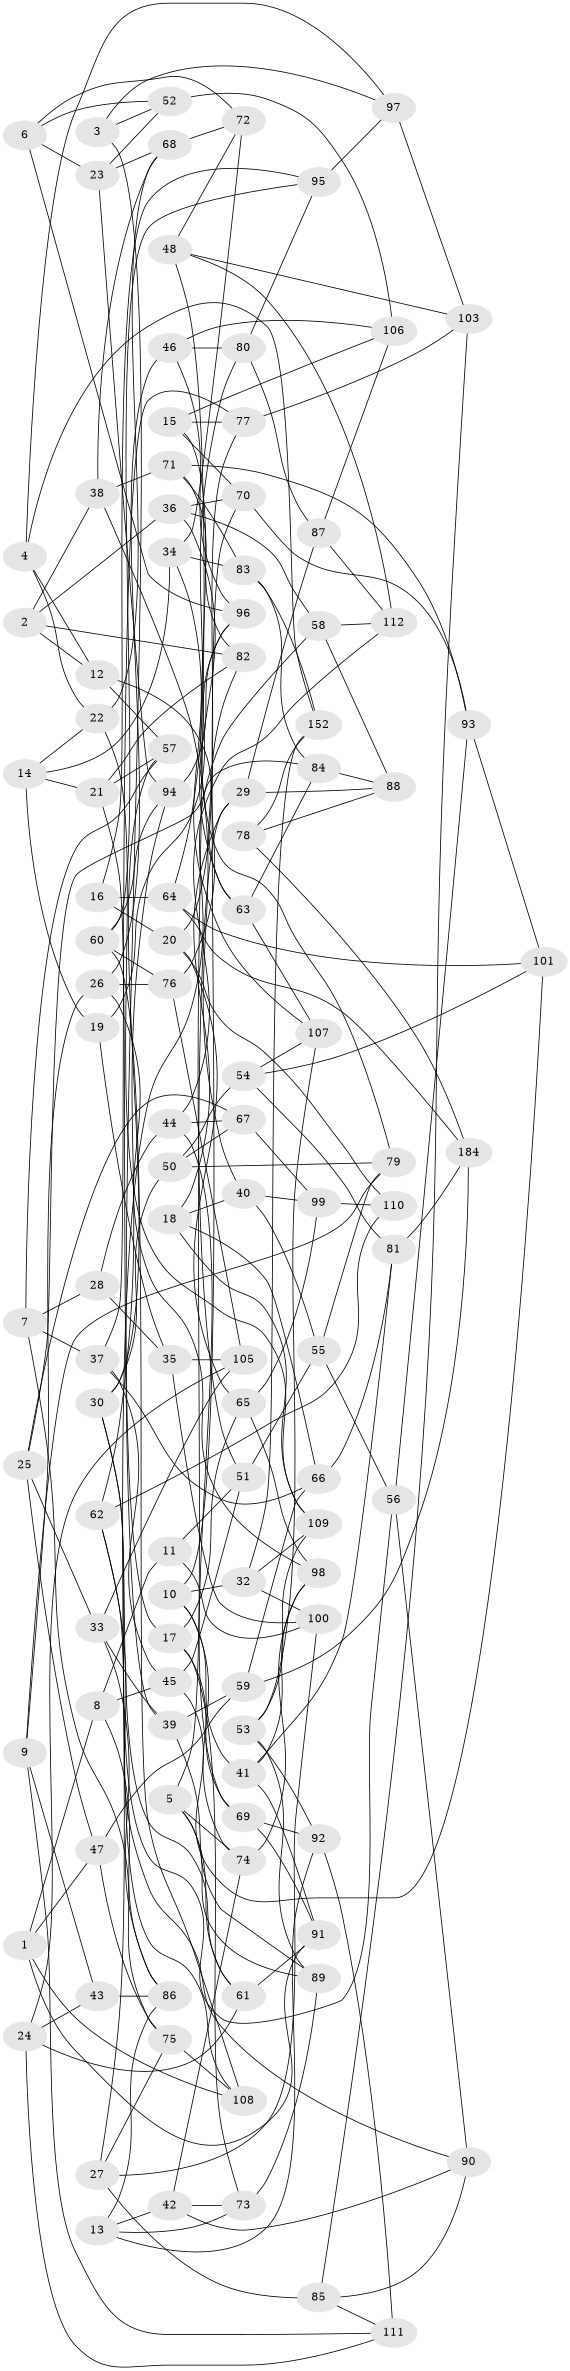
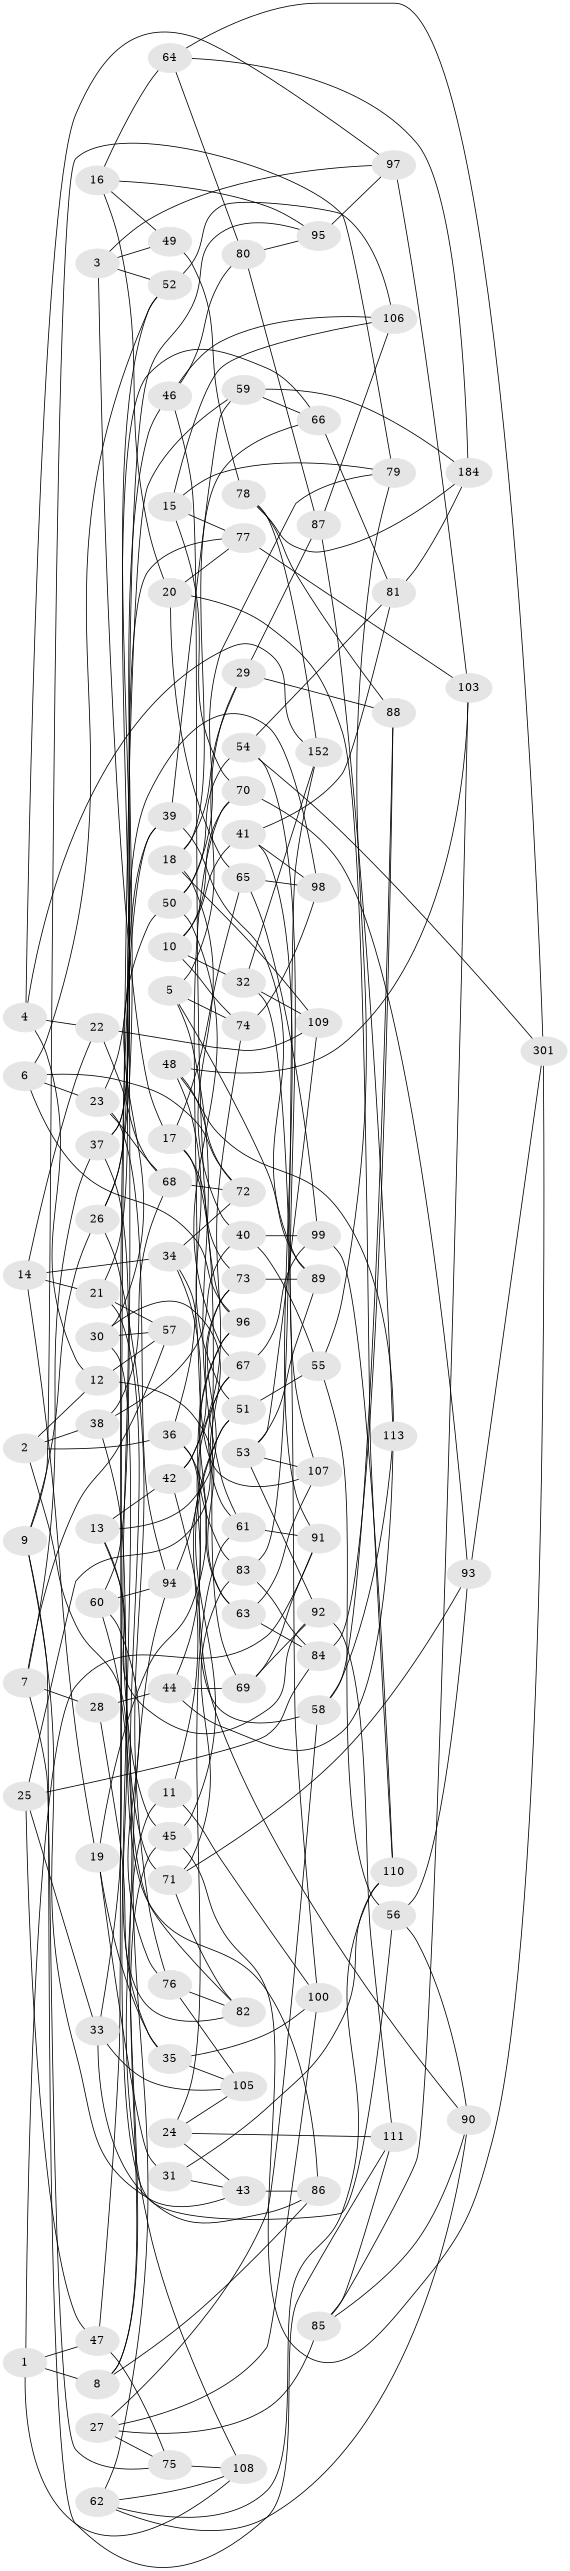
none -> (170, 242)
(394, 623) -> (394, 1436)
(544, 962) -> (544, 1051)
none -> (170, 2177)
